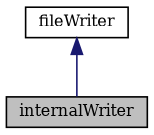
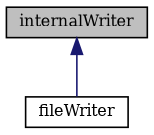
(77, 76) -> (77, 76)
